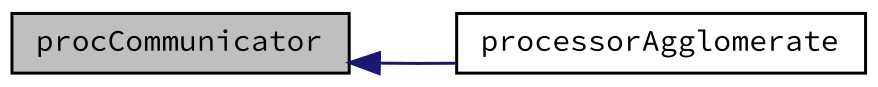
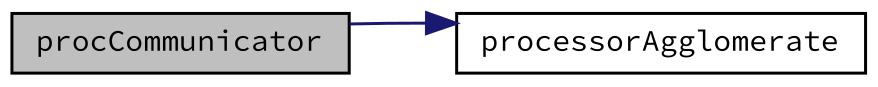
(418, 63) -> (388, 23)
